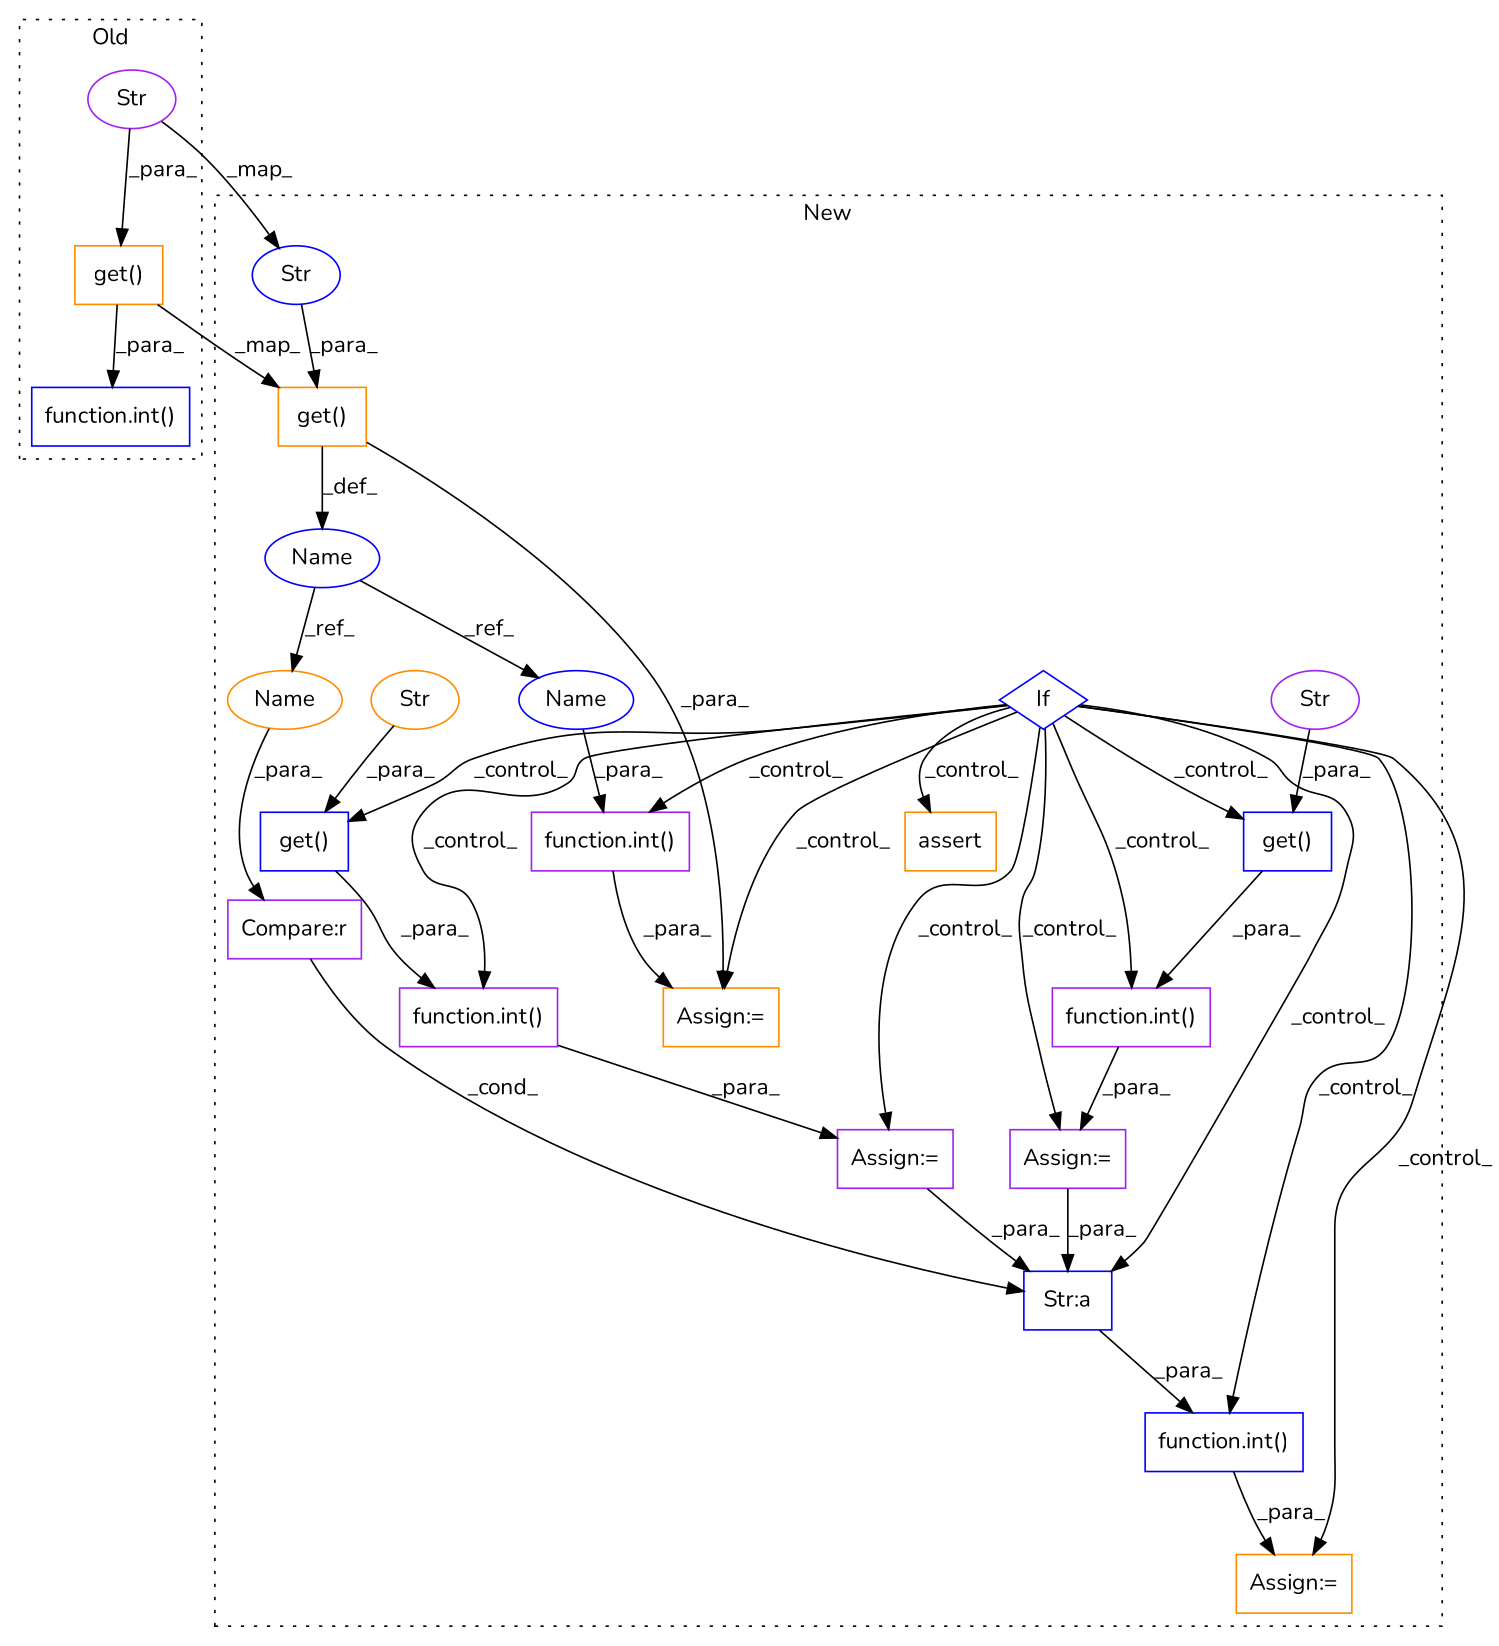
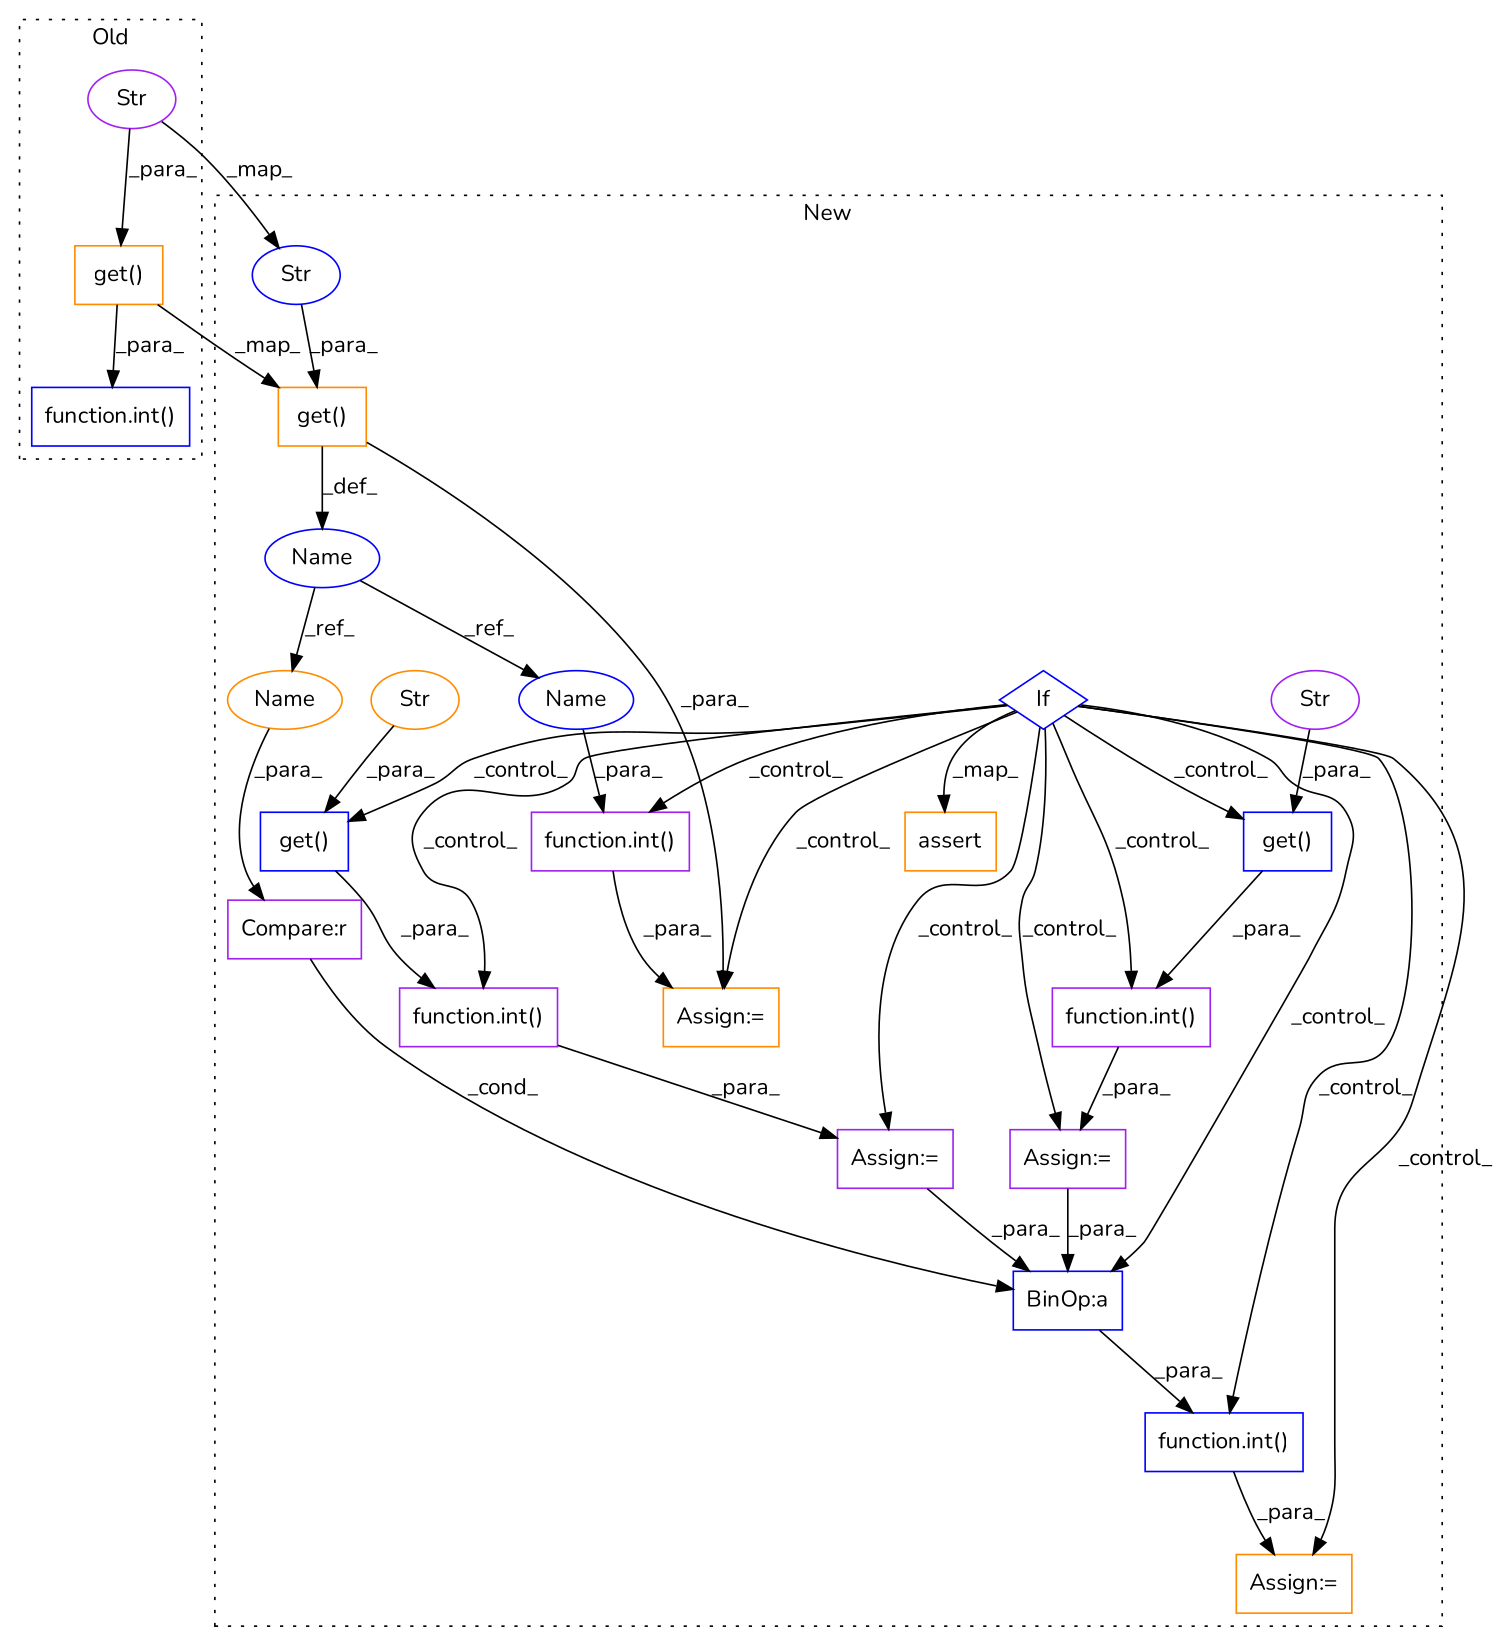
(972, 771) -> (986, 771)
(1068, 1301) -> (1068, 1301)
